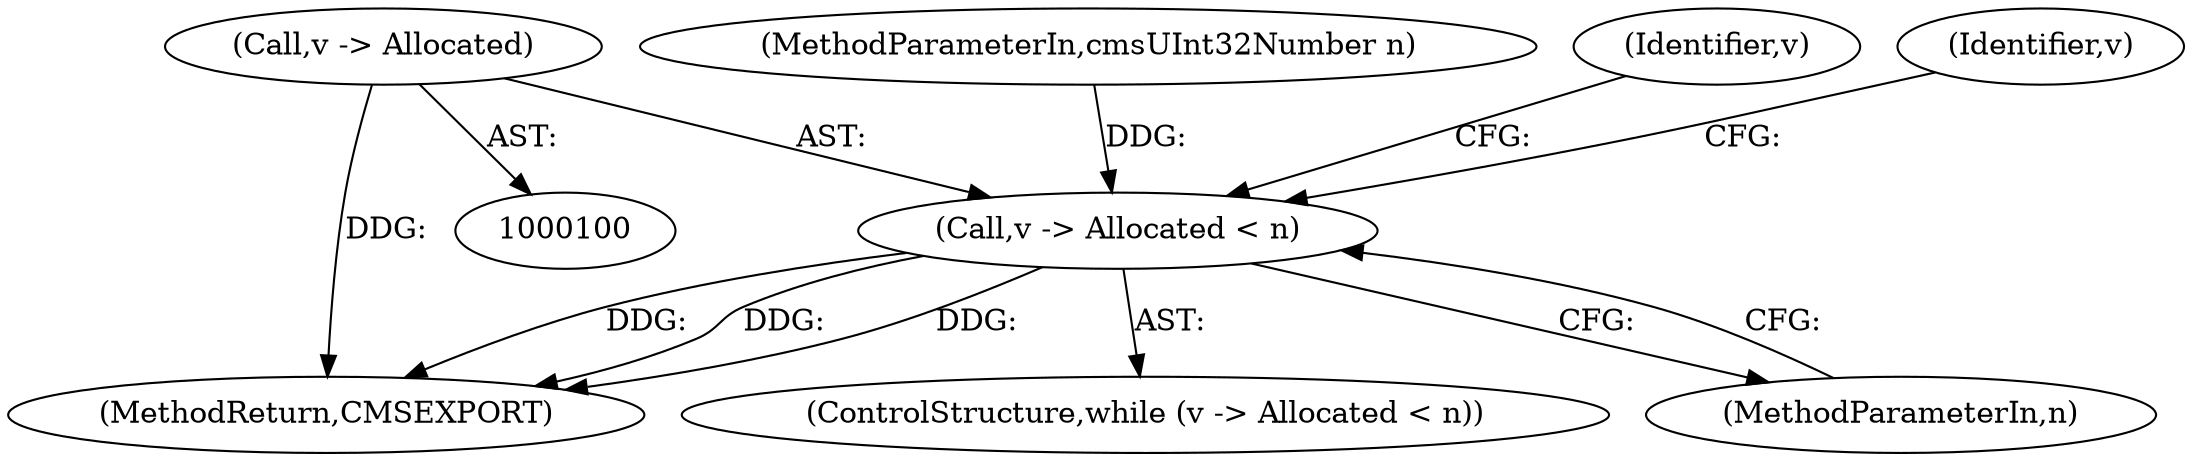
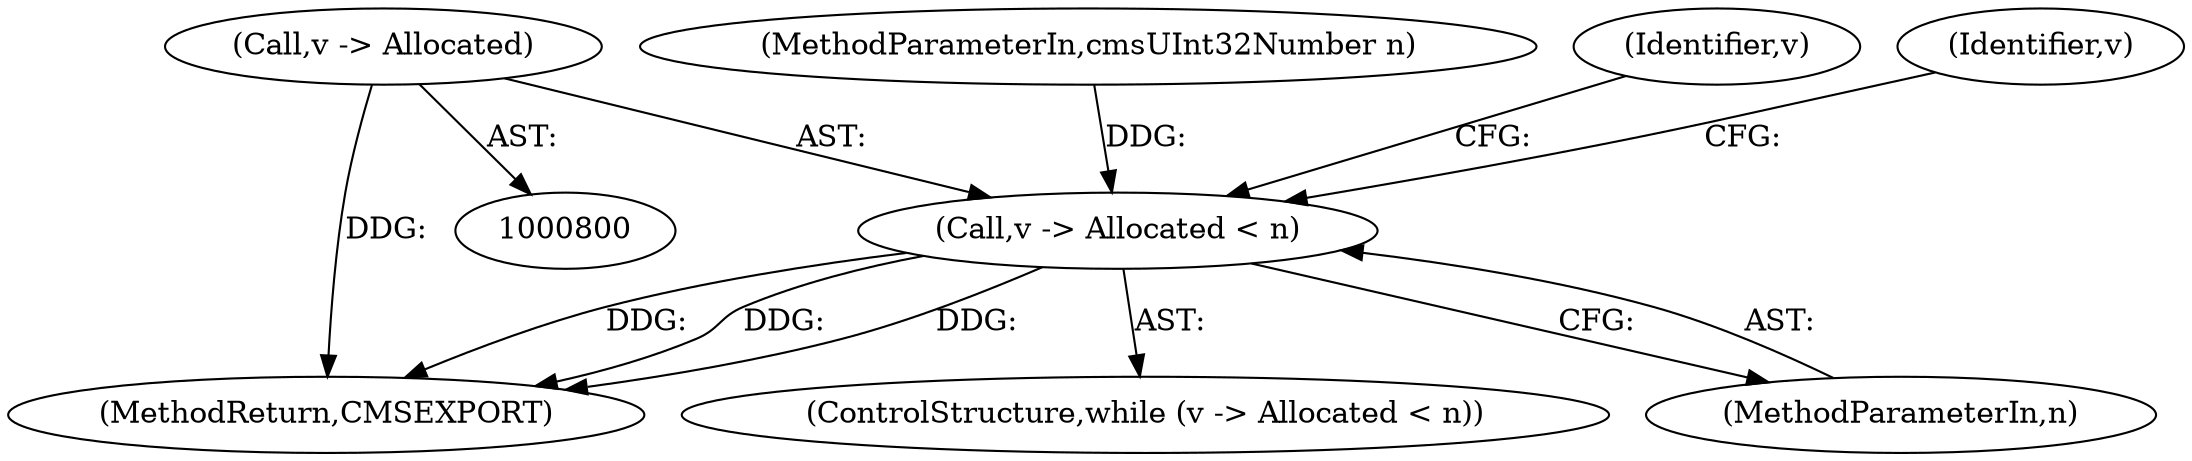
(565, 231) -> (565, 231)
(1788, 323) -> (1785, 323)
